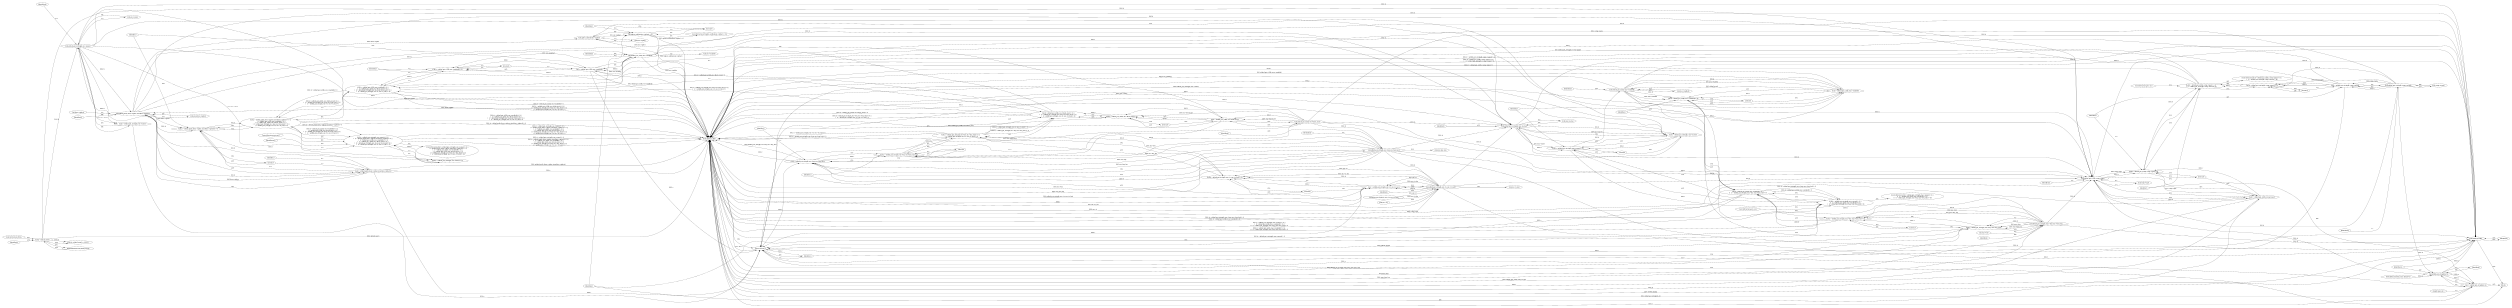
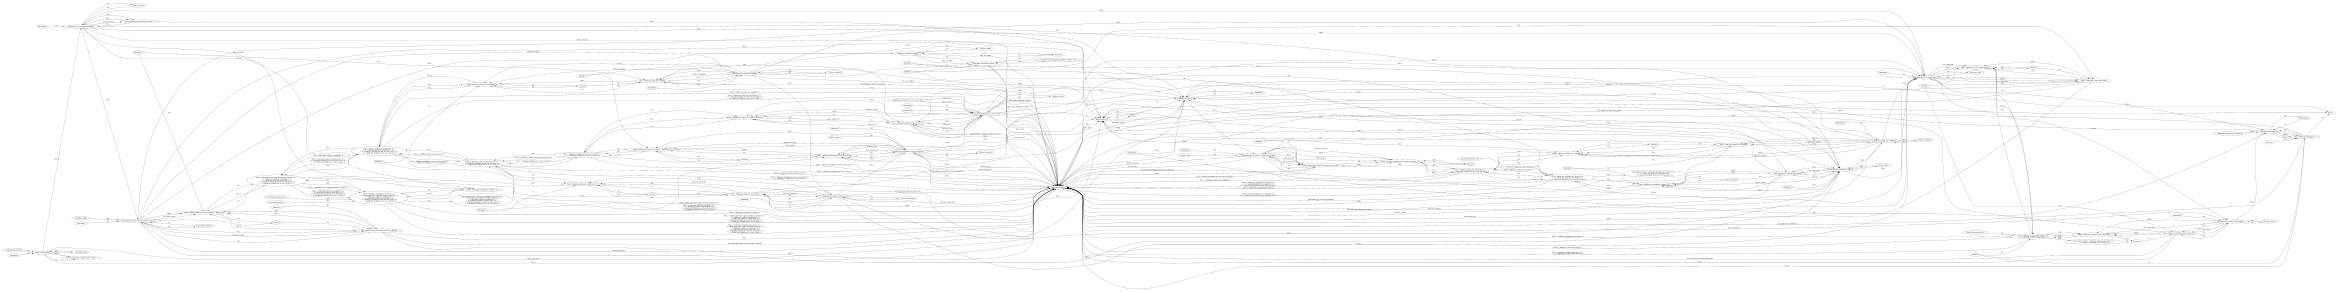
none -> (793, 72)
(1712, 86) -> (1815, 144)
none -> (1017, 95)
(436, 108) -> (610, 251)
none -> (811, 122)
(1604, 131) -> (1866, 159)
none -> (835, 137)
(271, 140) -> (276, 202)
none -> (946, 158)
none -> (908, 198)
(783, 204) -> (973, 142)
(2291, 226) -> (2082, 136)
(2263, 241) -> (1217, 130)
(78, 242) -> (81, 258)
(1384, 246) -> (1185, 142)
(78, 249) -> (81, 252)
(2438, 274) -> (2269, 131)
(2438, 291) -> (2269, 142)
